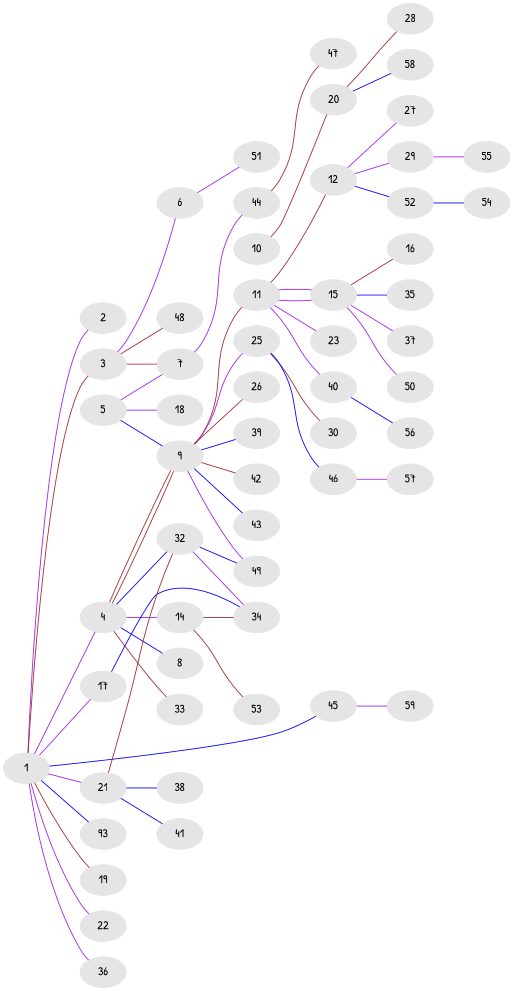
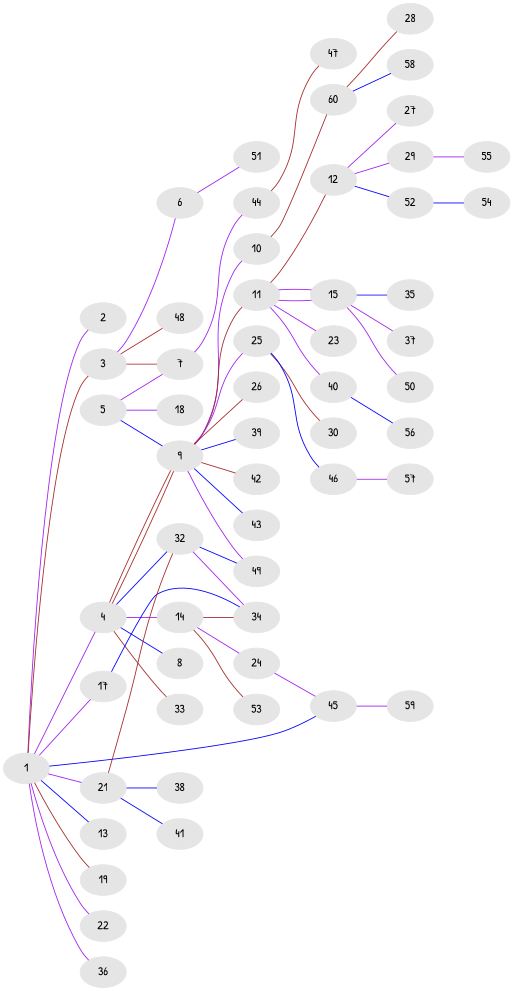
(333, 100) -> (333, 100)
(410, 249) -> none
none -> (218, 338)
none -> (257, 663)
(103, 834) -> (103, 834)
